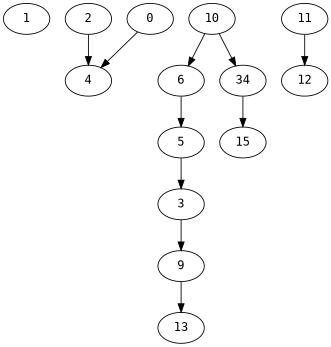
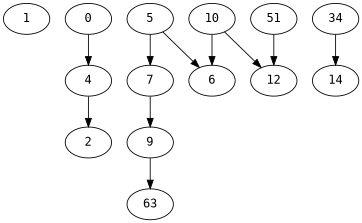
(305, 19) -> (274, 19)
(88, 46) -> (88, 107)
(225, 46) -> (240, 47)
(181, 107) -> (178, 47)
(243, 142) -> (336, 81)
(181, 204) -> (150, 81)
(181, 328) -> (150, 204)
